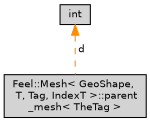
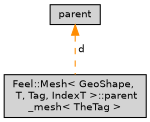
(75, 15) -> (75, 15)
